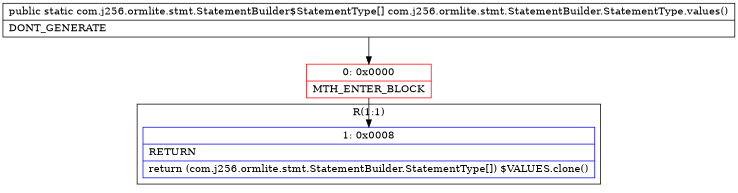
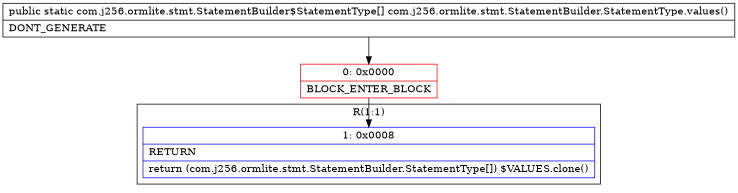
(369, 89) -> (369, 89)
